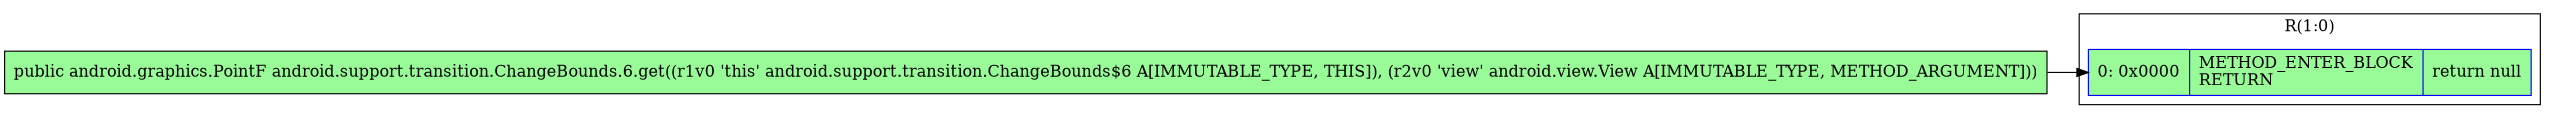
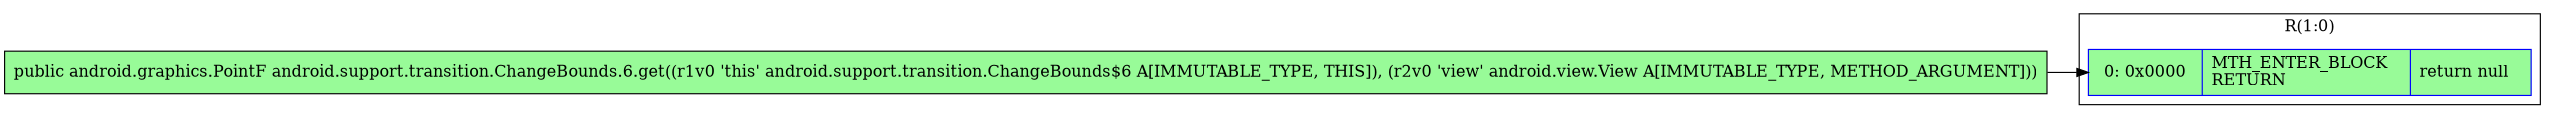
(2306, 63) -> (2300, 63)
